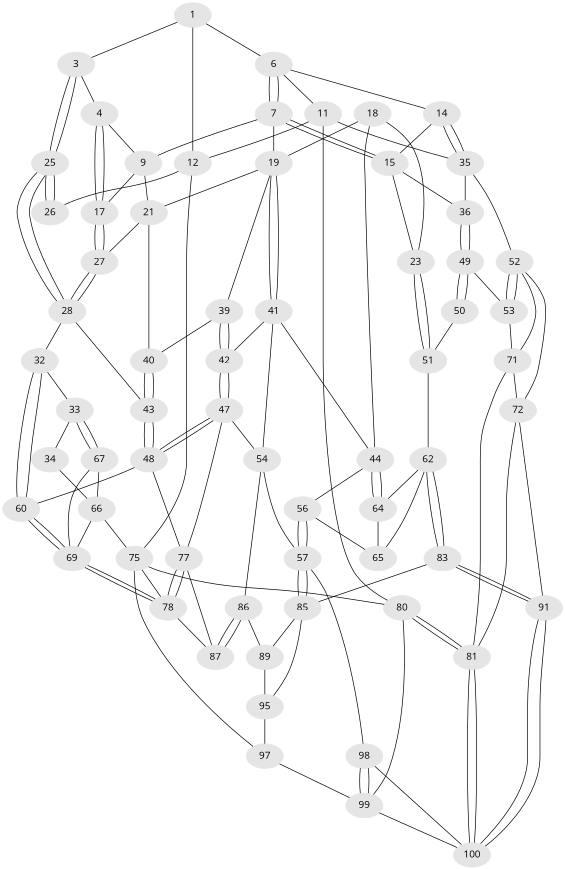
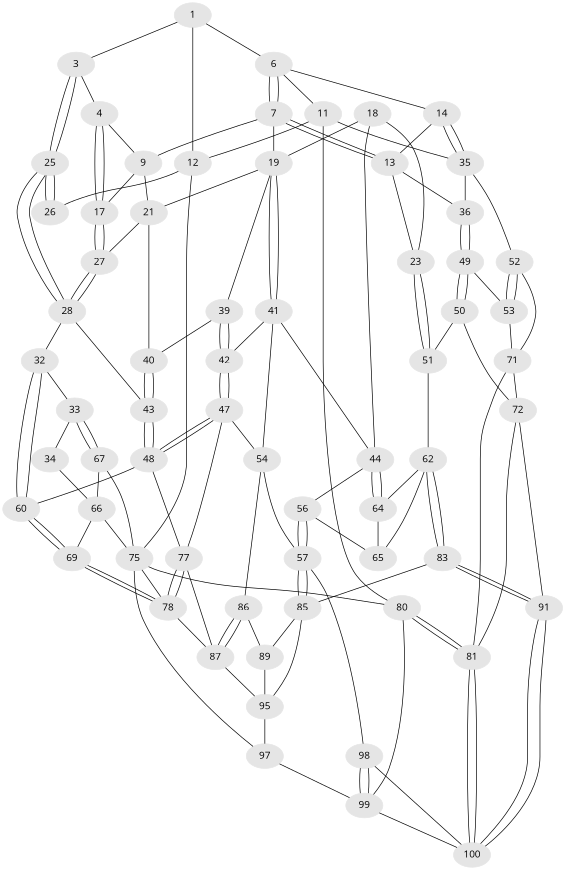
(390, 163) -> (390, 163)
(544, 334) -> (482, 364)
(70, 505) -> (125, 507)
none -> (240, 682)
